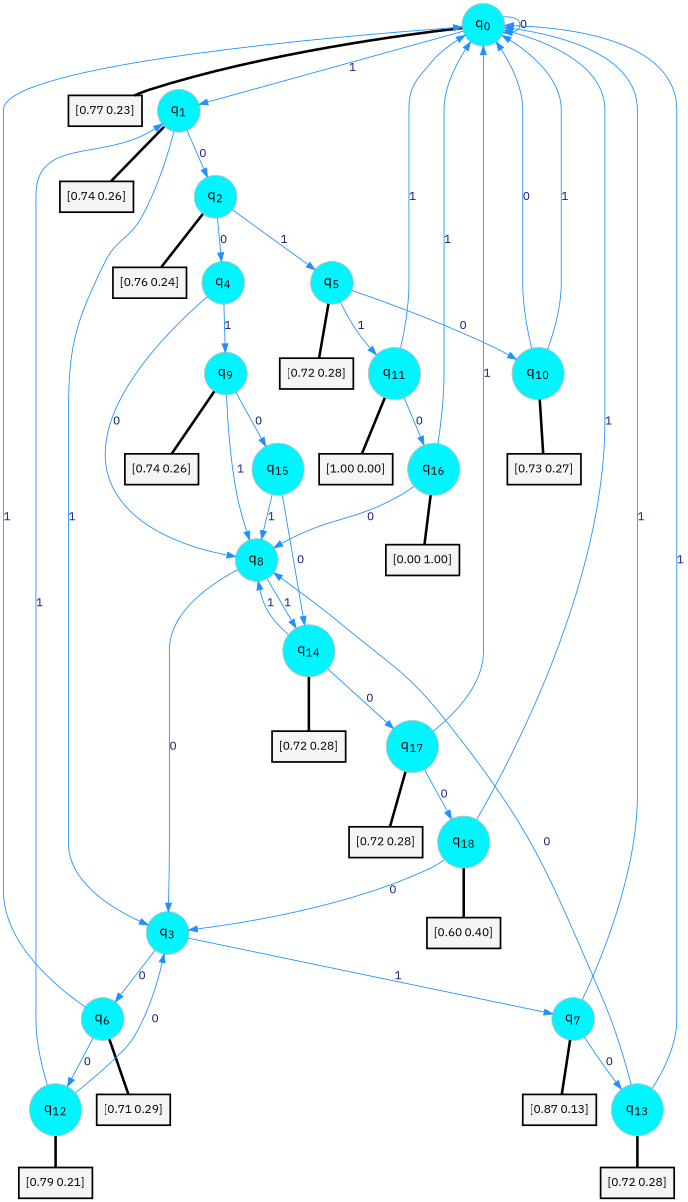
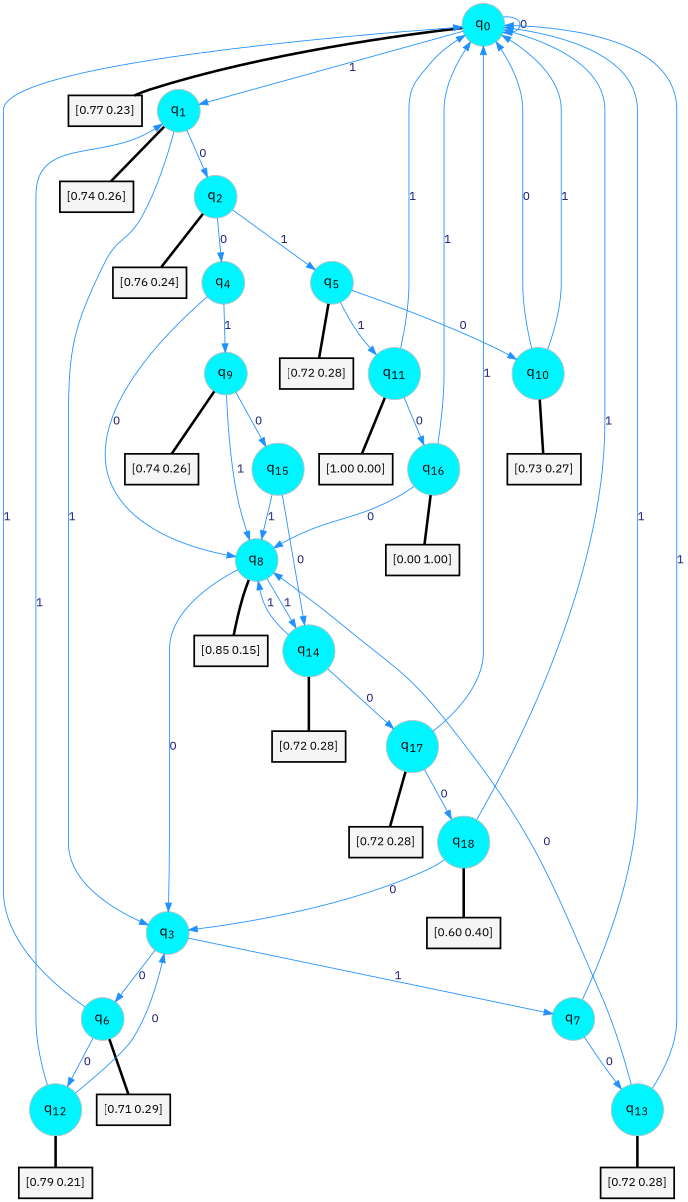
none -> (231, 651)
(560, 1110) -> none
